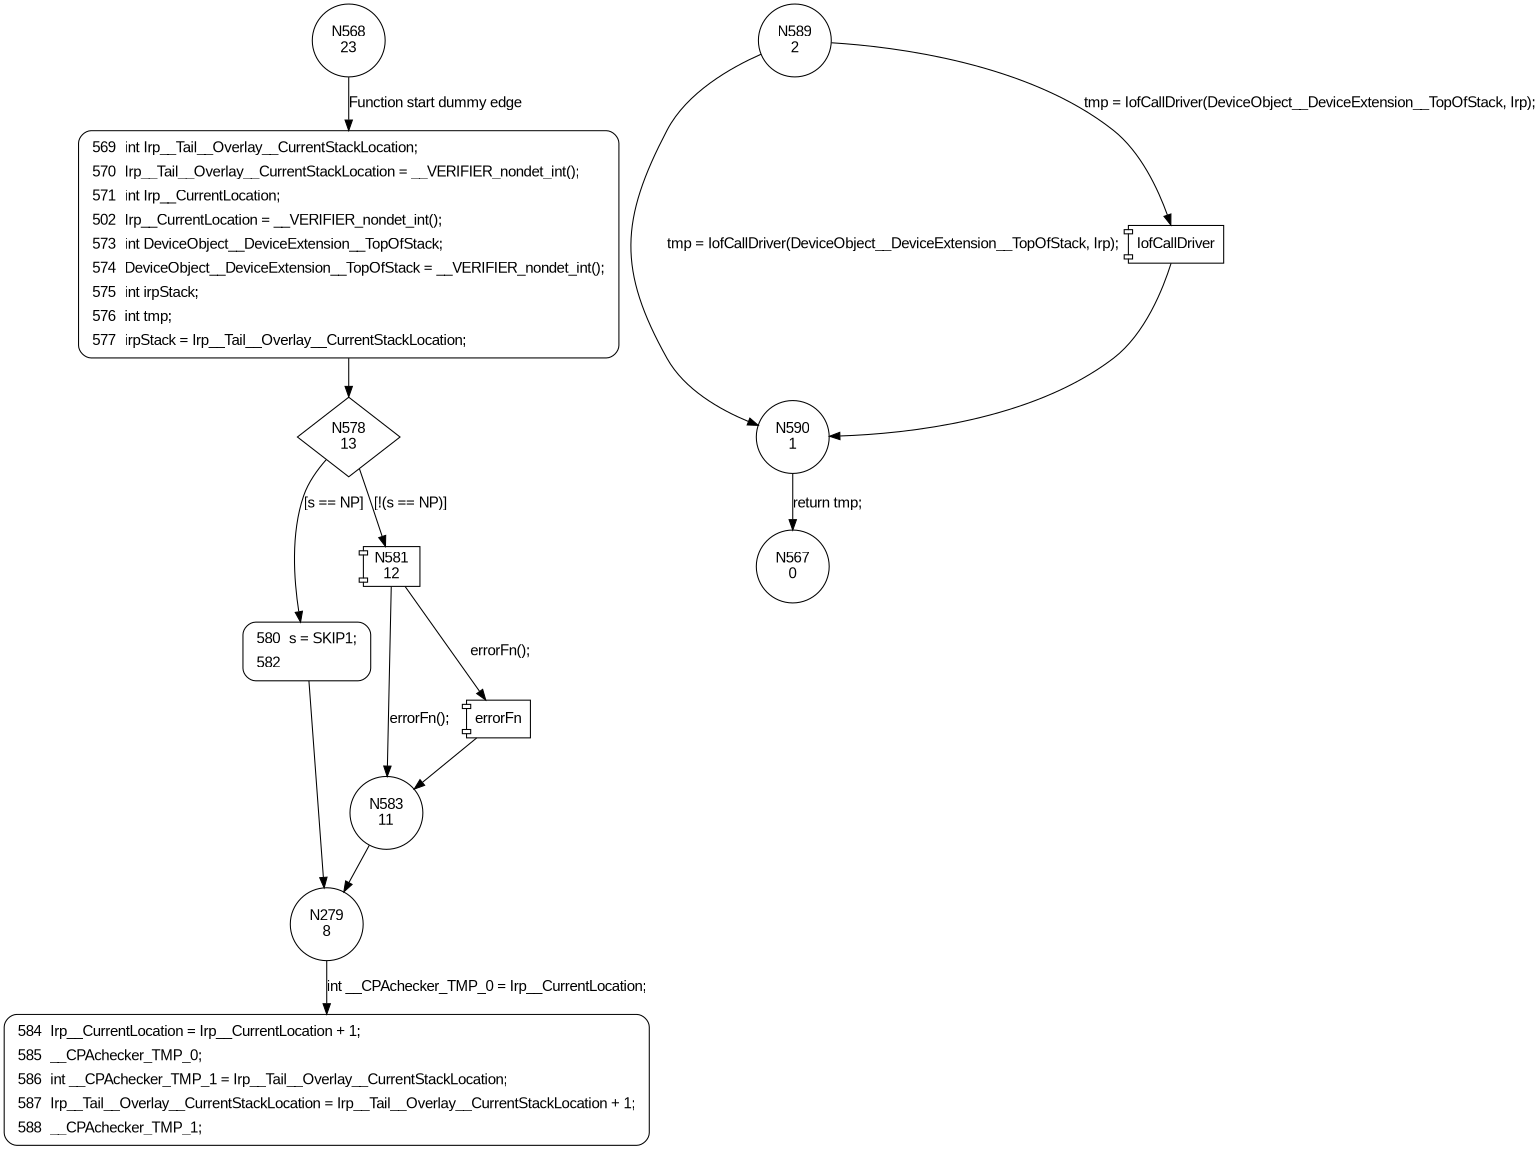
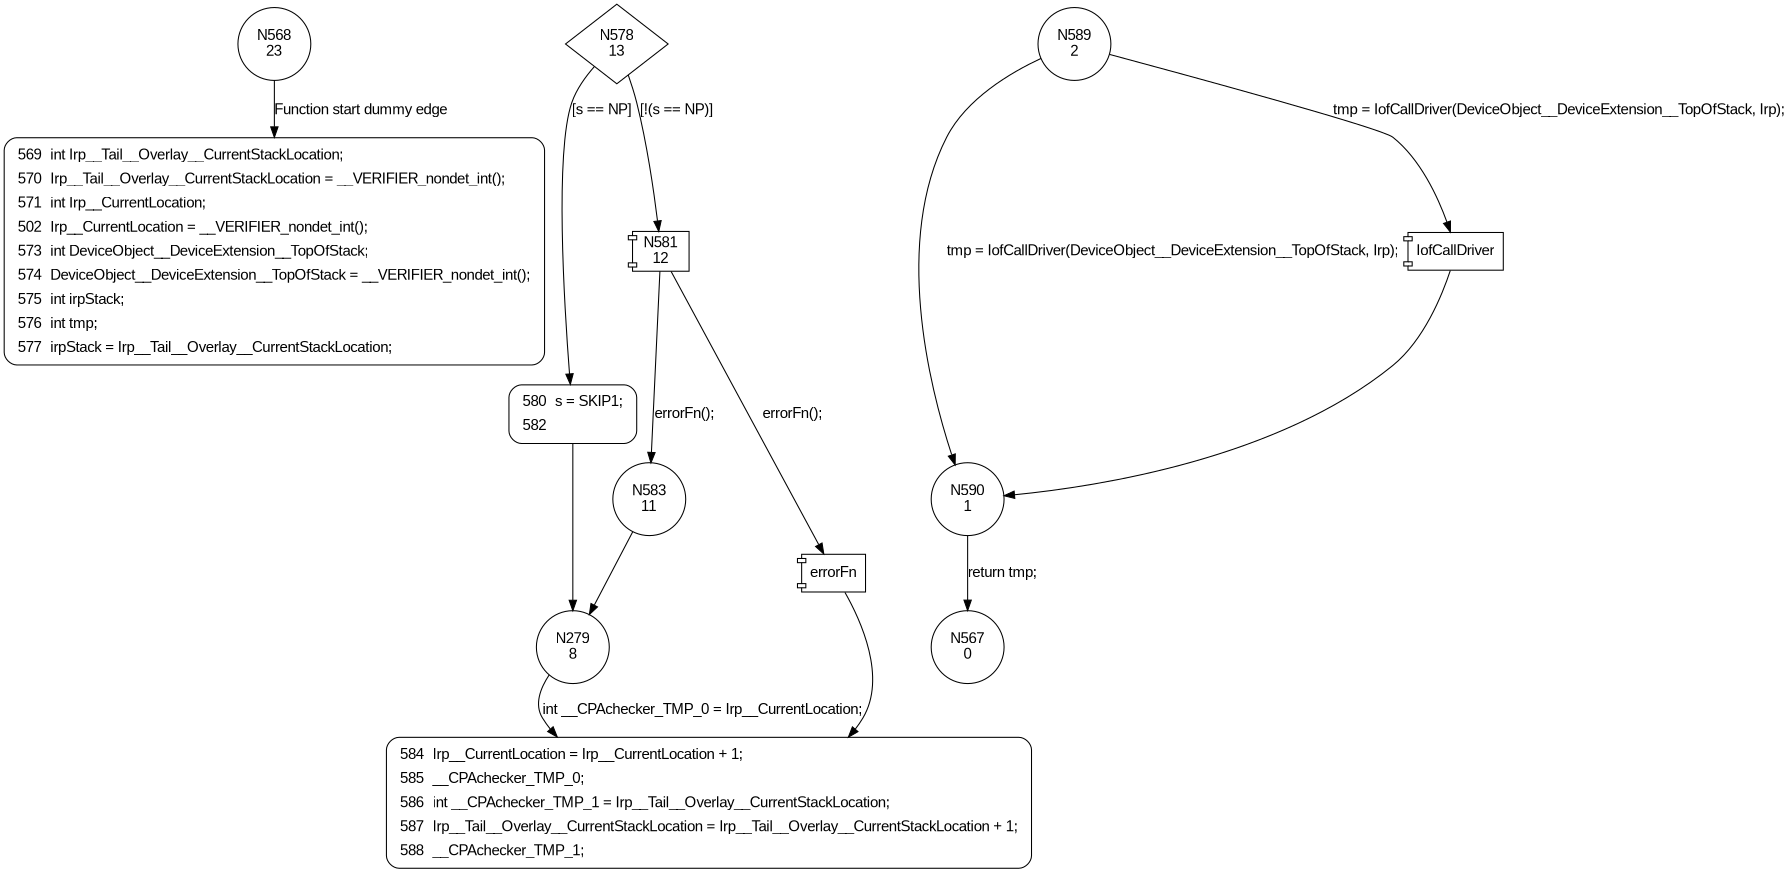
(349, 372) -> none
(450, 760) -> (871, 660)
